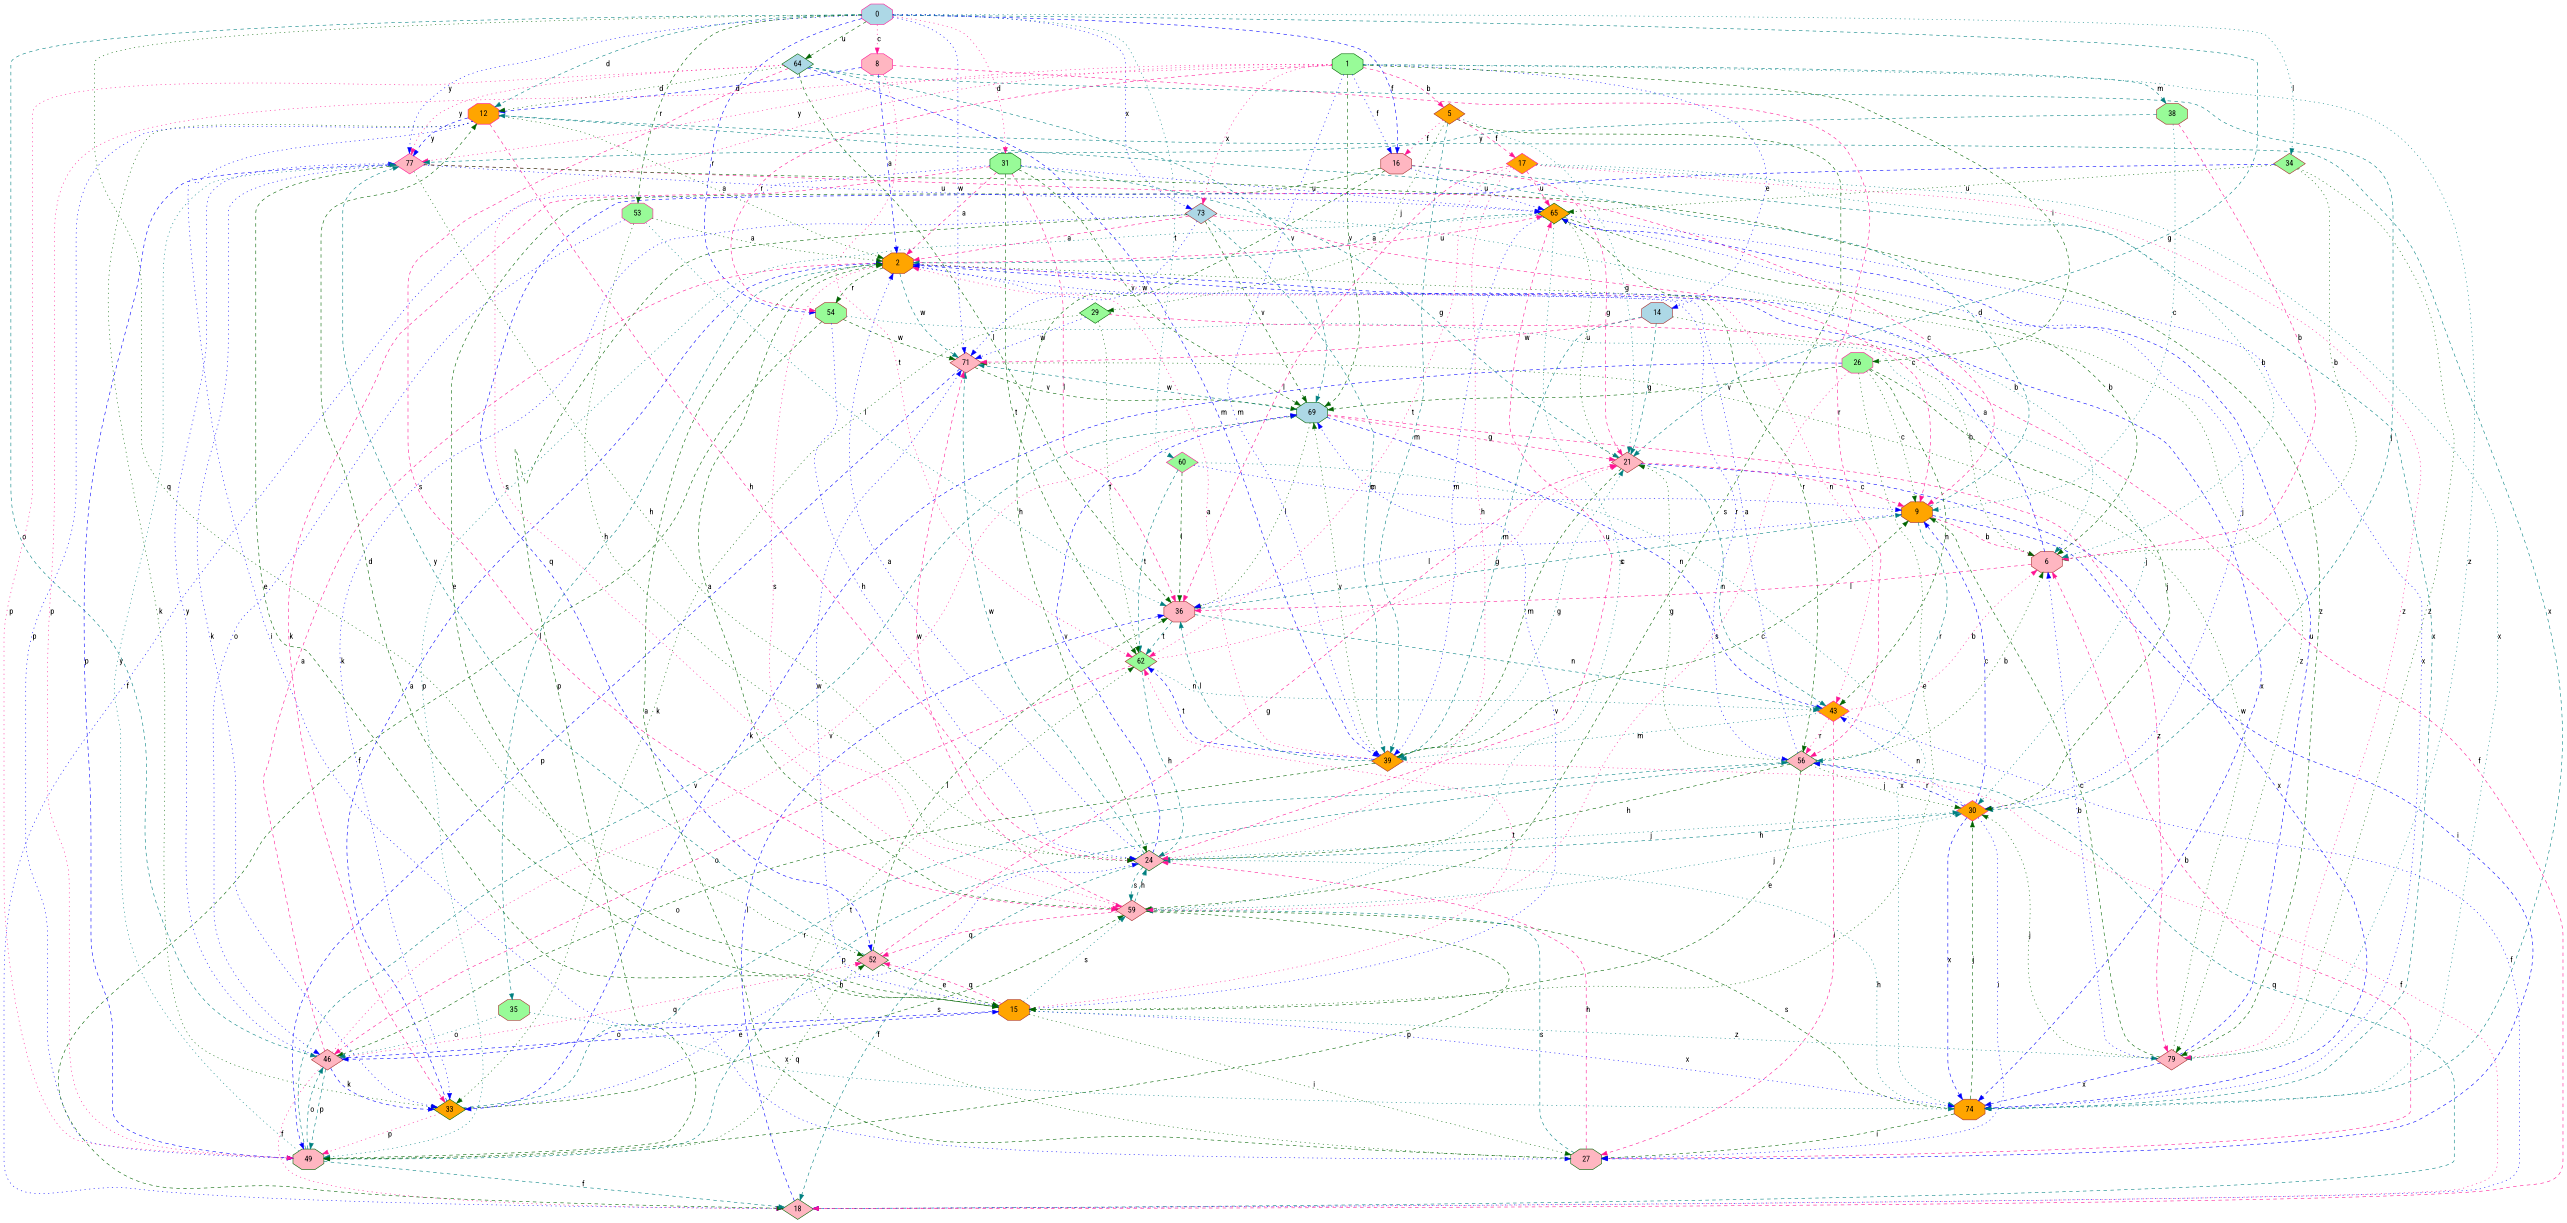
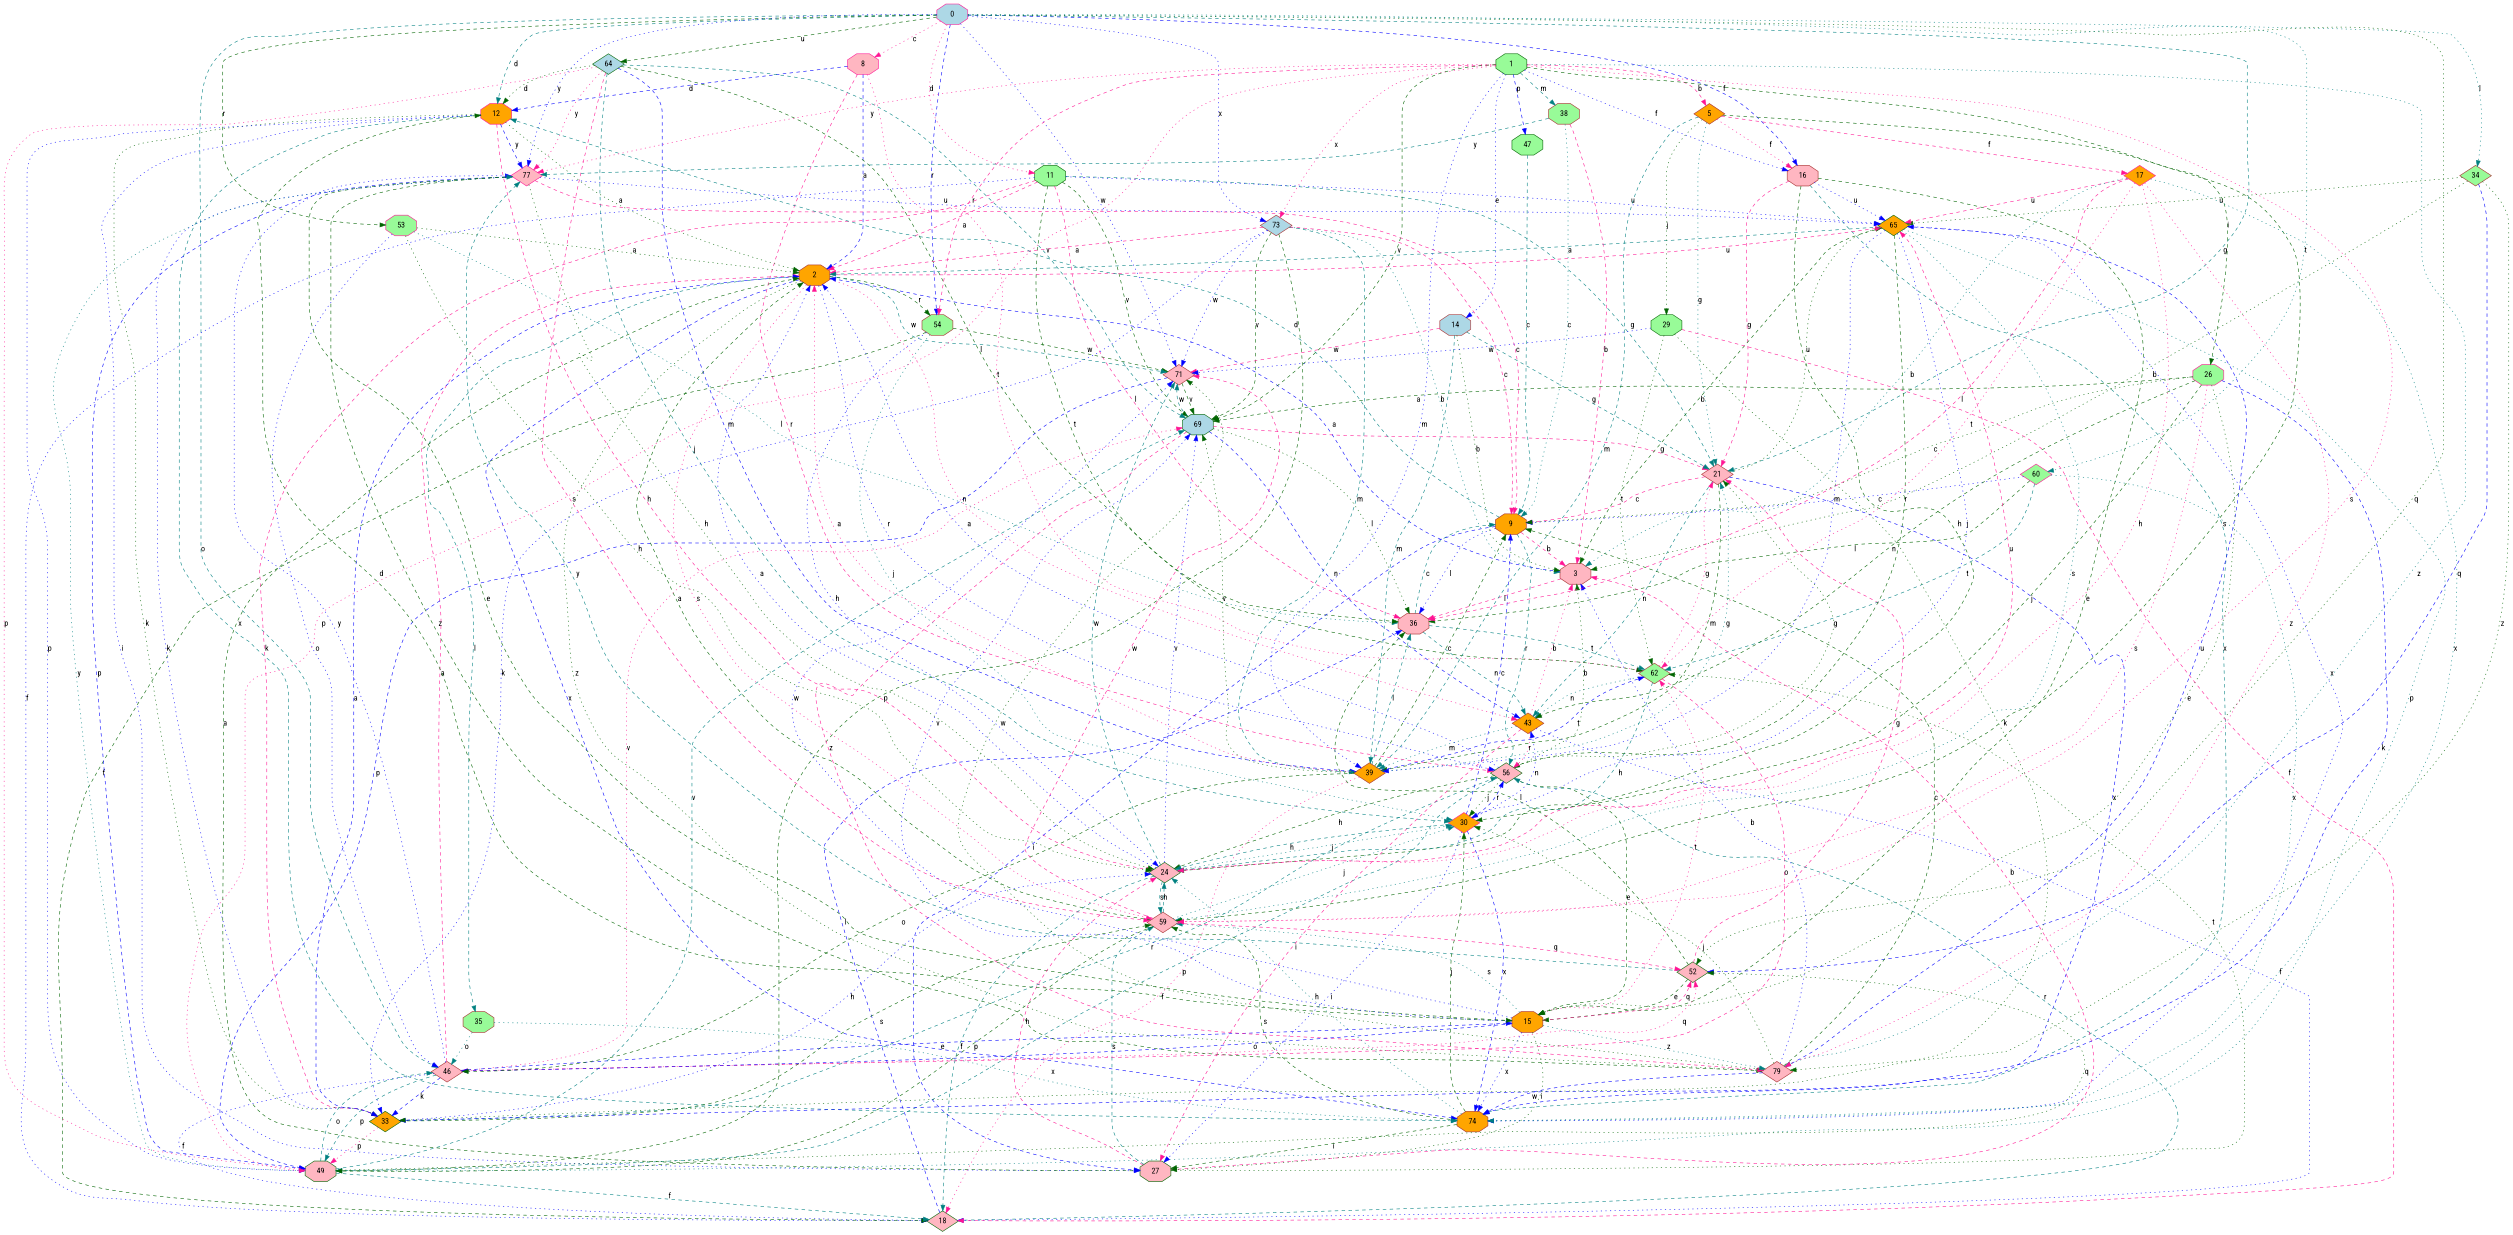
none -> (1527, 145)
(1005, 164) -> (1050, 176)
(1095, 313) -> (1666, 325)
(1730, 388) -> (1418, 400)
(2047, 562) -> (1575, 574)
(1063, 576) -> (1174, 651)
(1833, 711) -> (1528, 723)
(2274, 985) -> (2046, 997)
(2084, 1085) -> (1535, 1097)
(350, 1188) -> (410, 1199)
